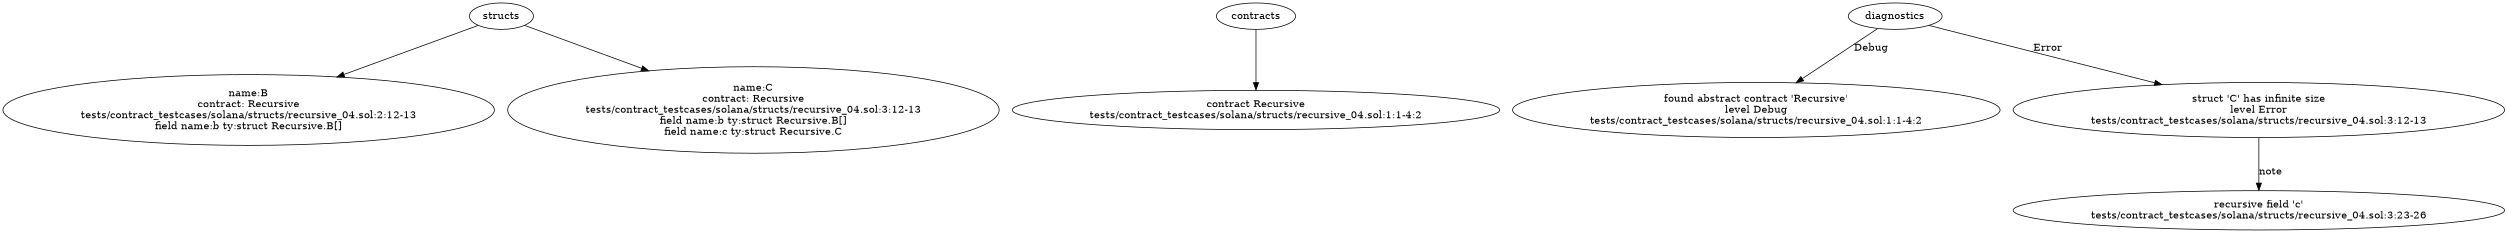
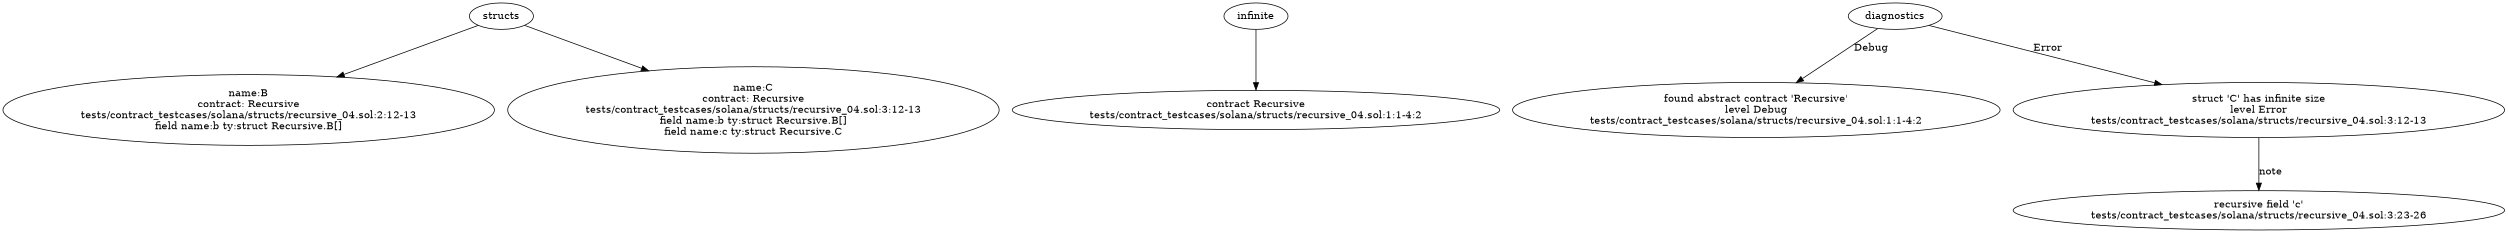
(1256, 16) -> (1256, 16)
